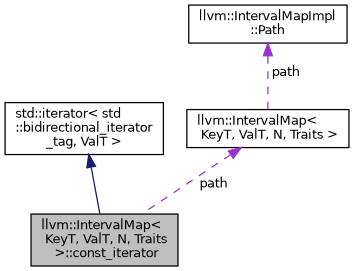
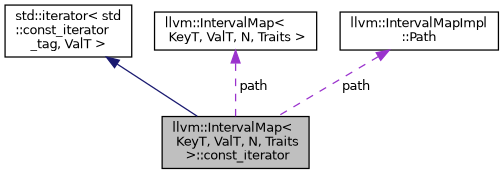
(268, 83) -> (328, 86)
(84, 129) -> (68, 31)
